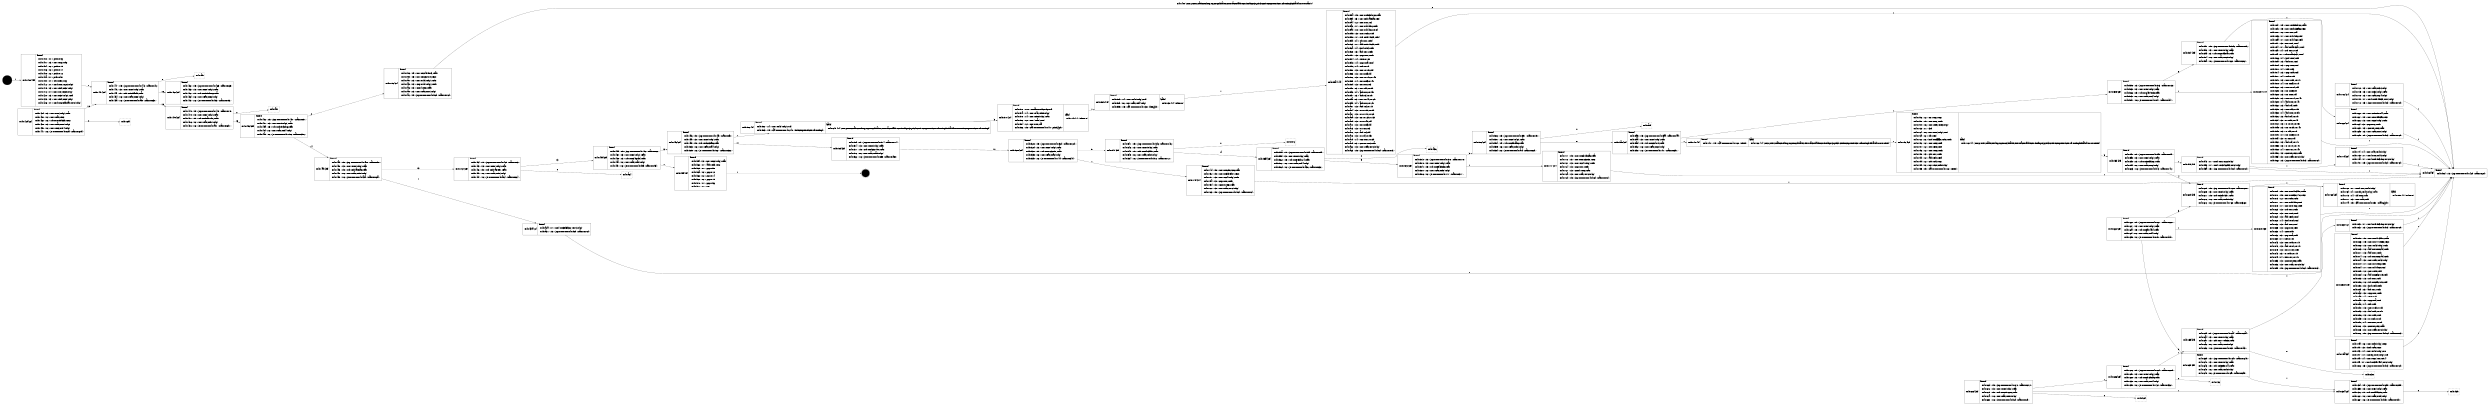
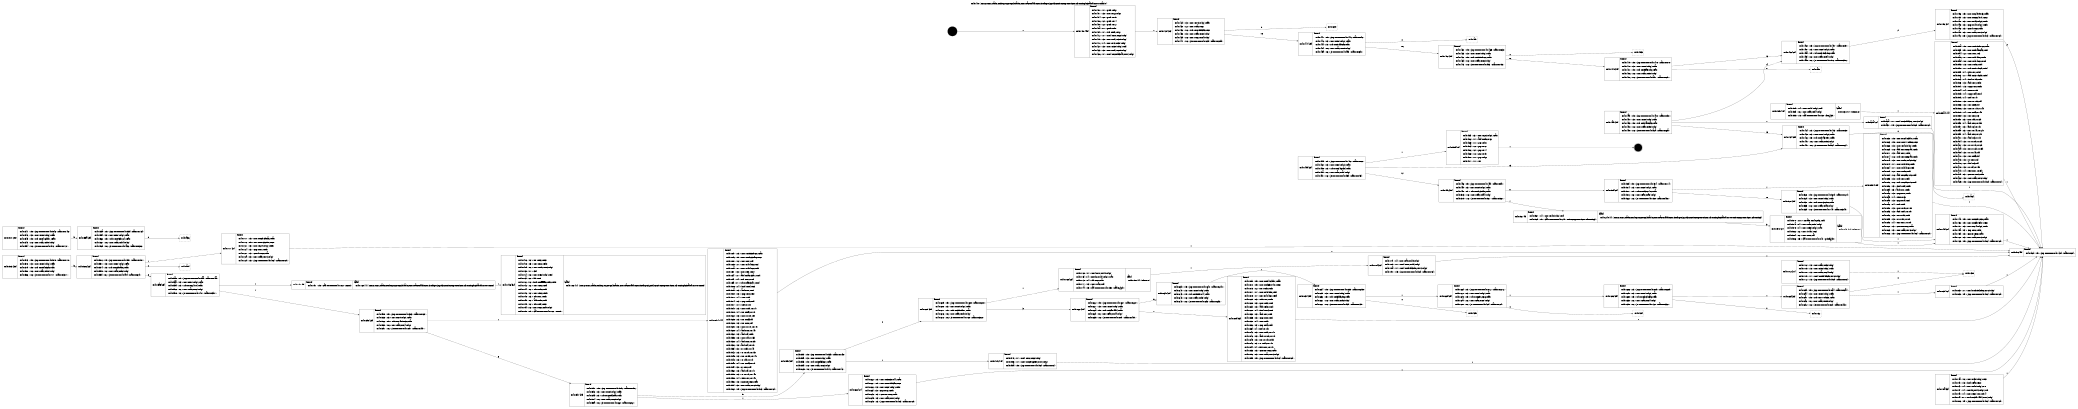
none -> (1638, 52)
(86, 86) -> (1146, 31)
(162, 105) -> (1555, 63)
(1091, 110) -> (1895, 246)
(2434, 129) -> (1906, 273)
(1291, 142) -> none
(310, 147) -> (1736, 103)
(1091, 151) -> none
(1221, 152) -> (74, 237)
(2104, 156) -> (725, 397)
(1360, 163) -> none
(556, 164) -> (1574, 165)
(1504, 166) -> (183, 258)
(2292, 168) -> (1259, 267)
none -> (1767, 188)
(2178, 212) -> (1028, 310)
(2183, 392) -> (1401, 296)
